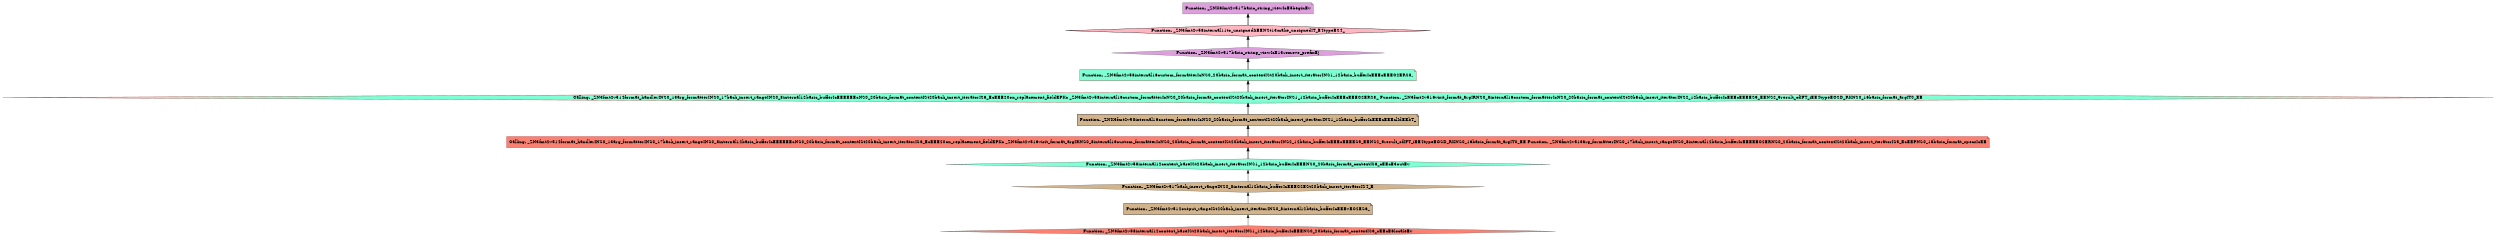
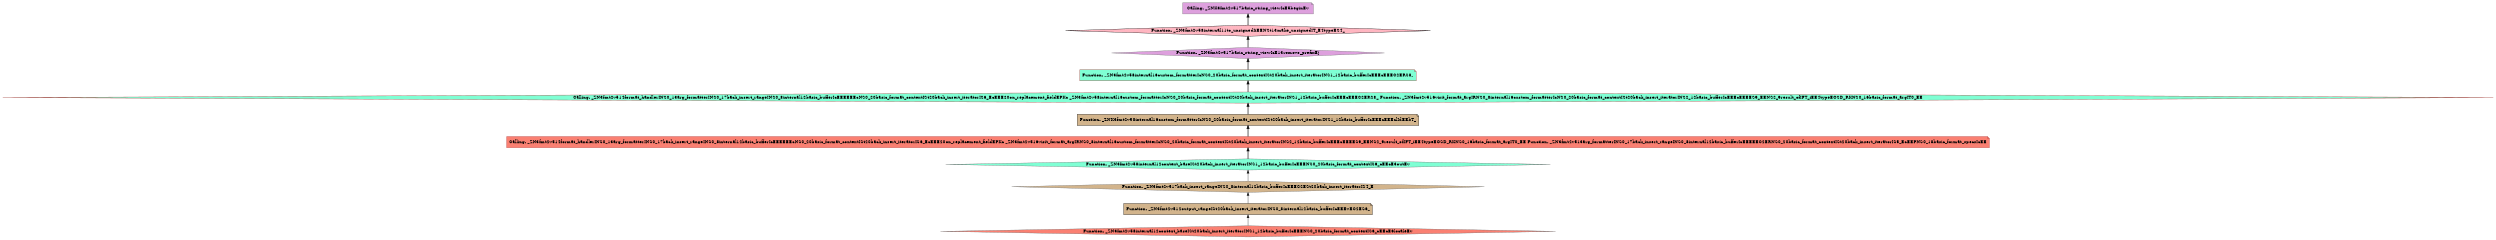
(1248, 8) -> (1248, 8)
